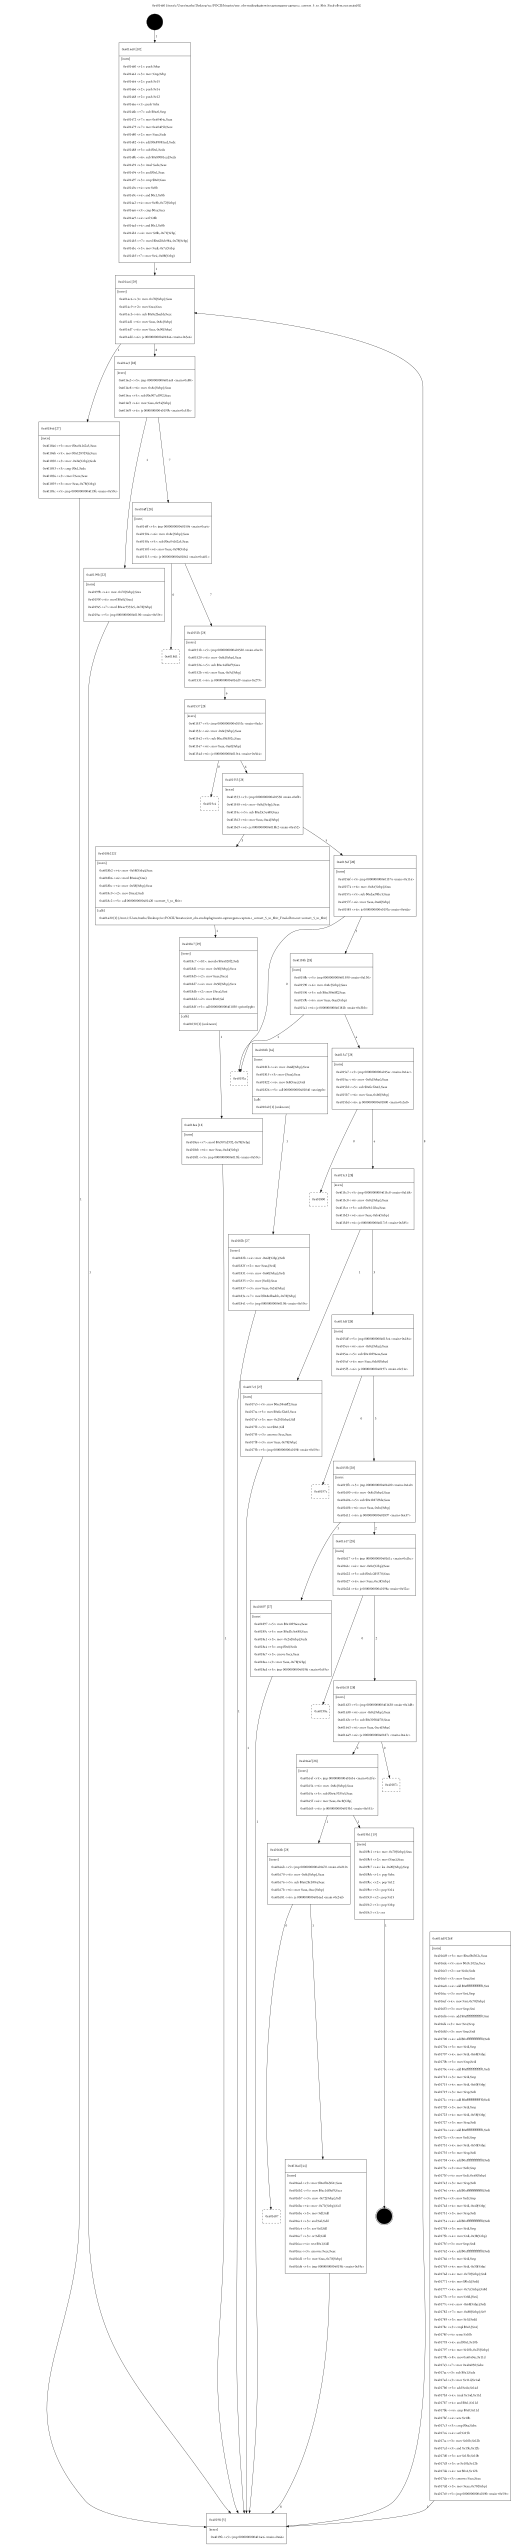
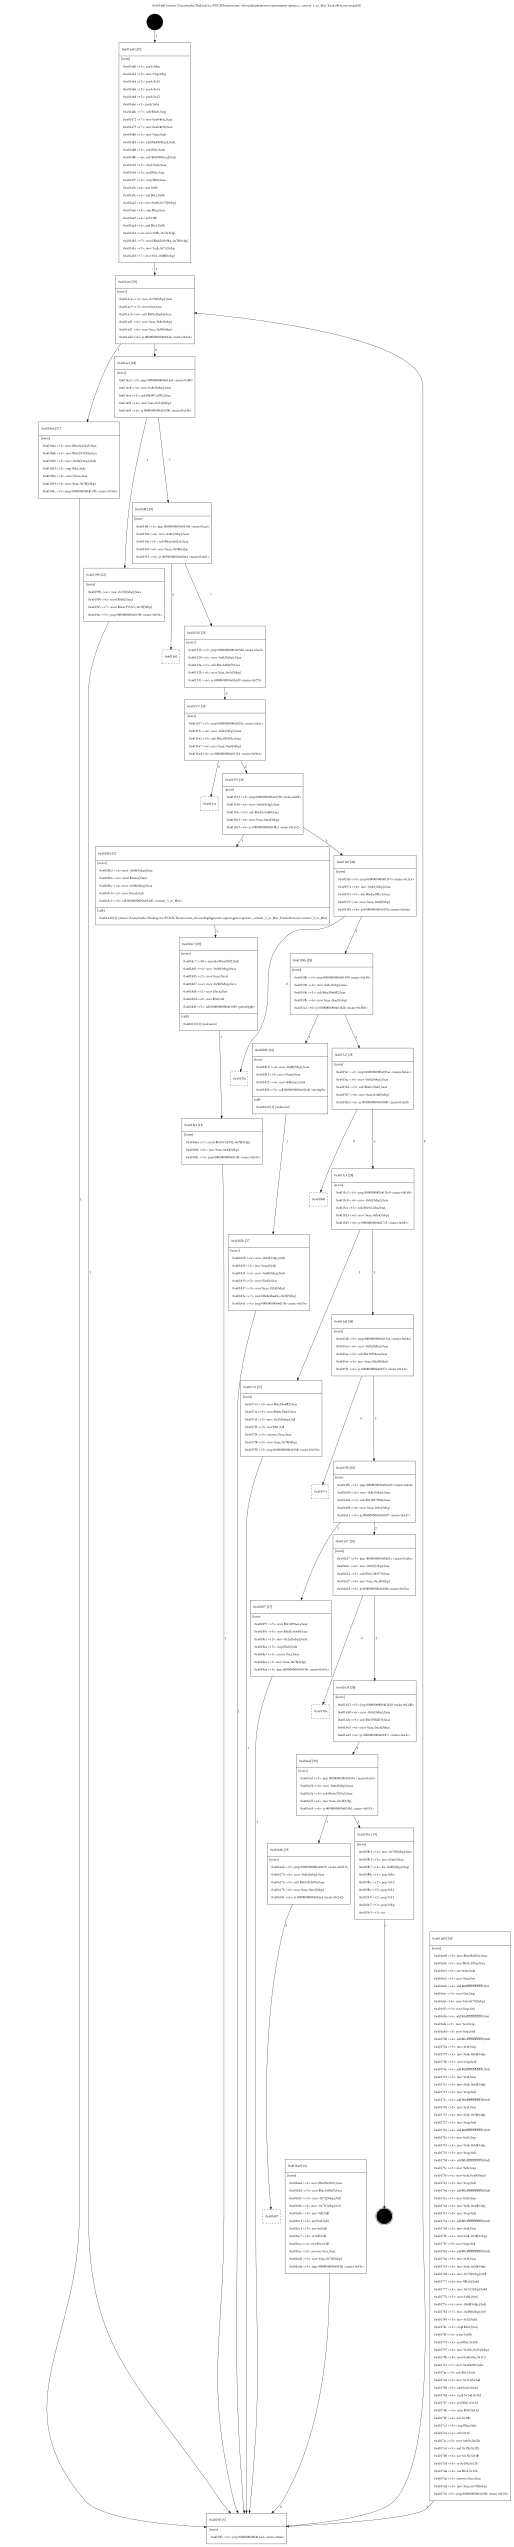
(266, 1040) -> (312, 1028)
(391, 1785) -> none
(317, 2030) -> none
